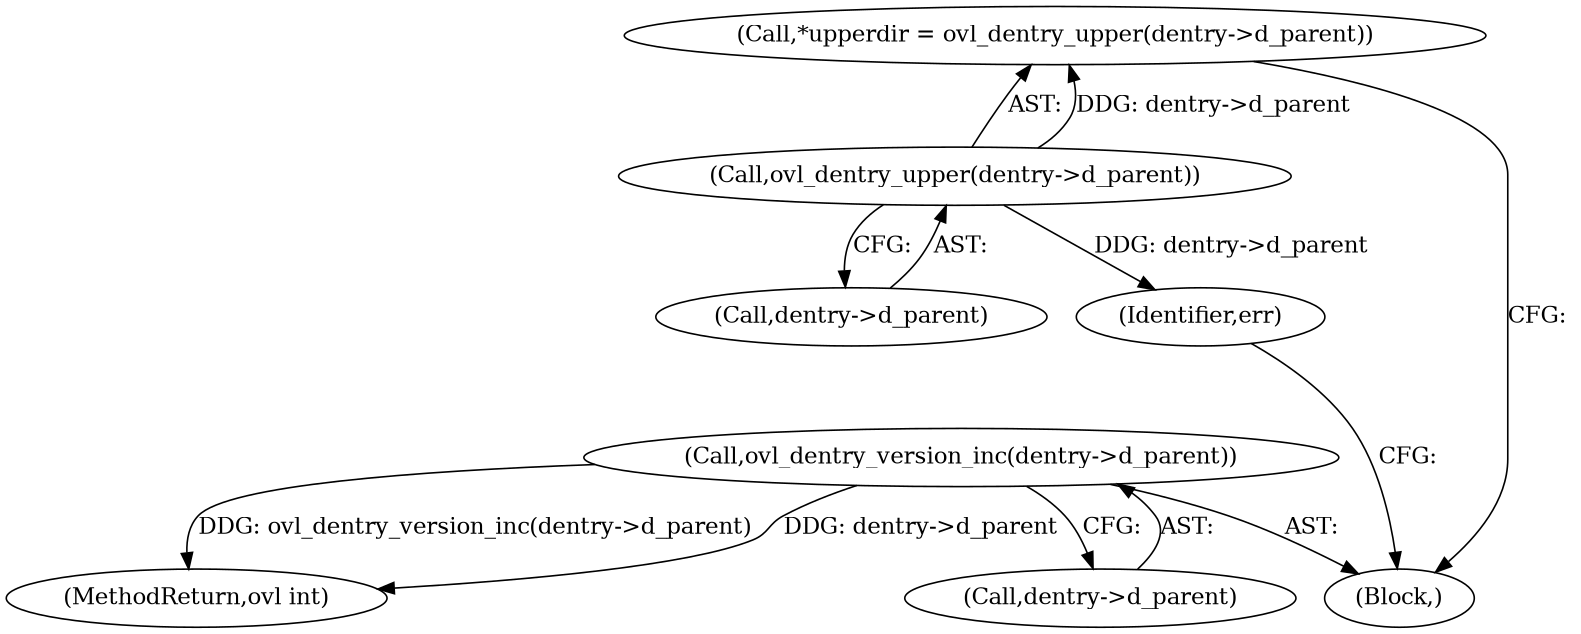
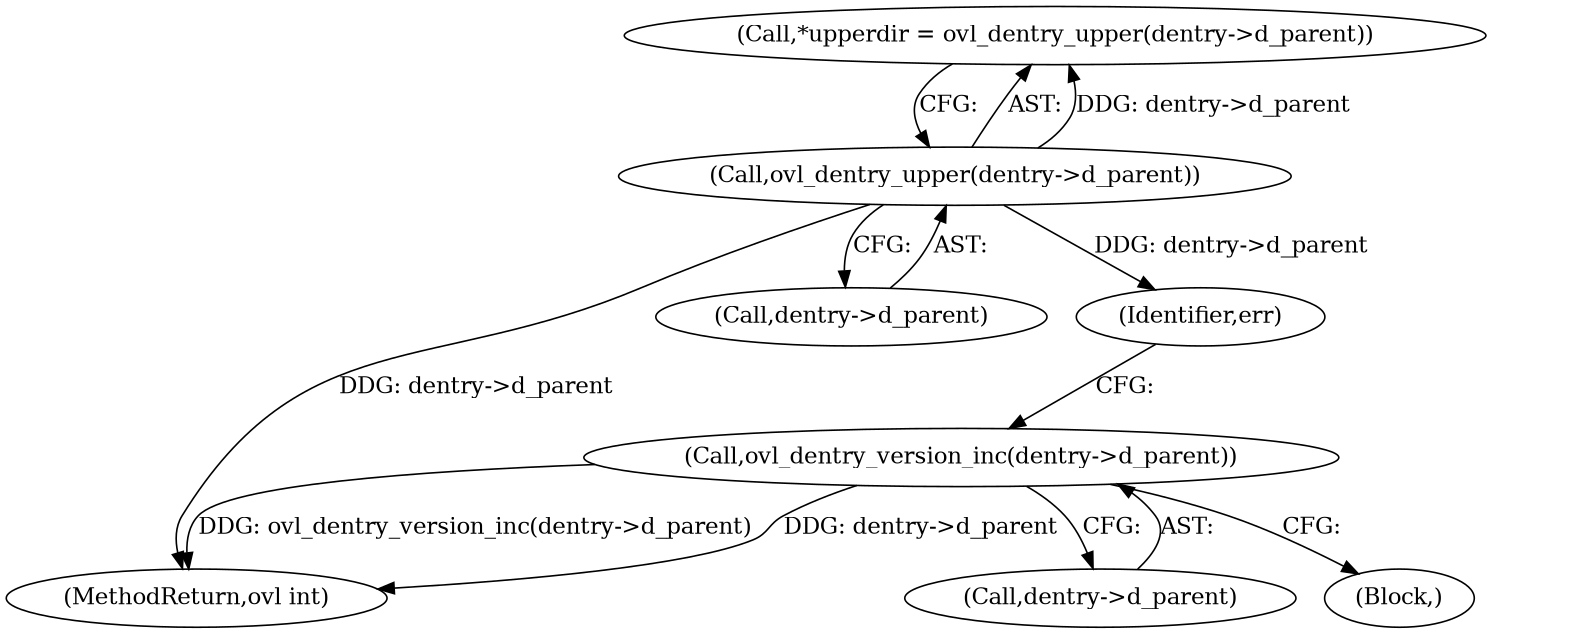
(1508, 232) -> (920, 92)
none -> (487, 336)
(1352, 428) -> (1089, 382)
(1315, 528) -> (1315, 528)
